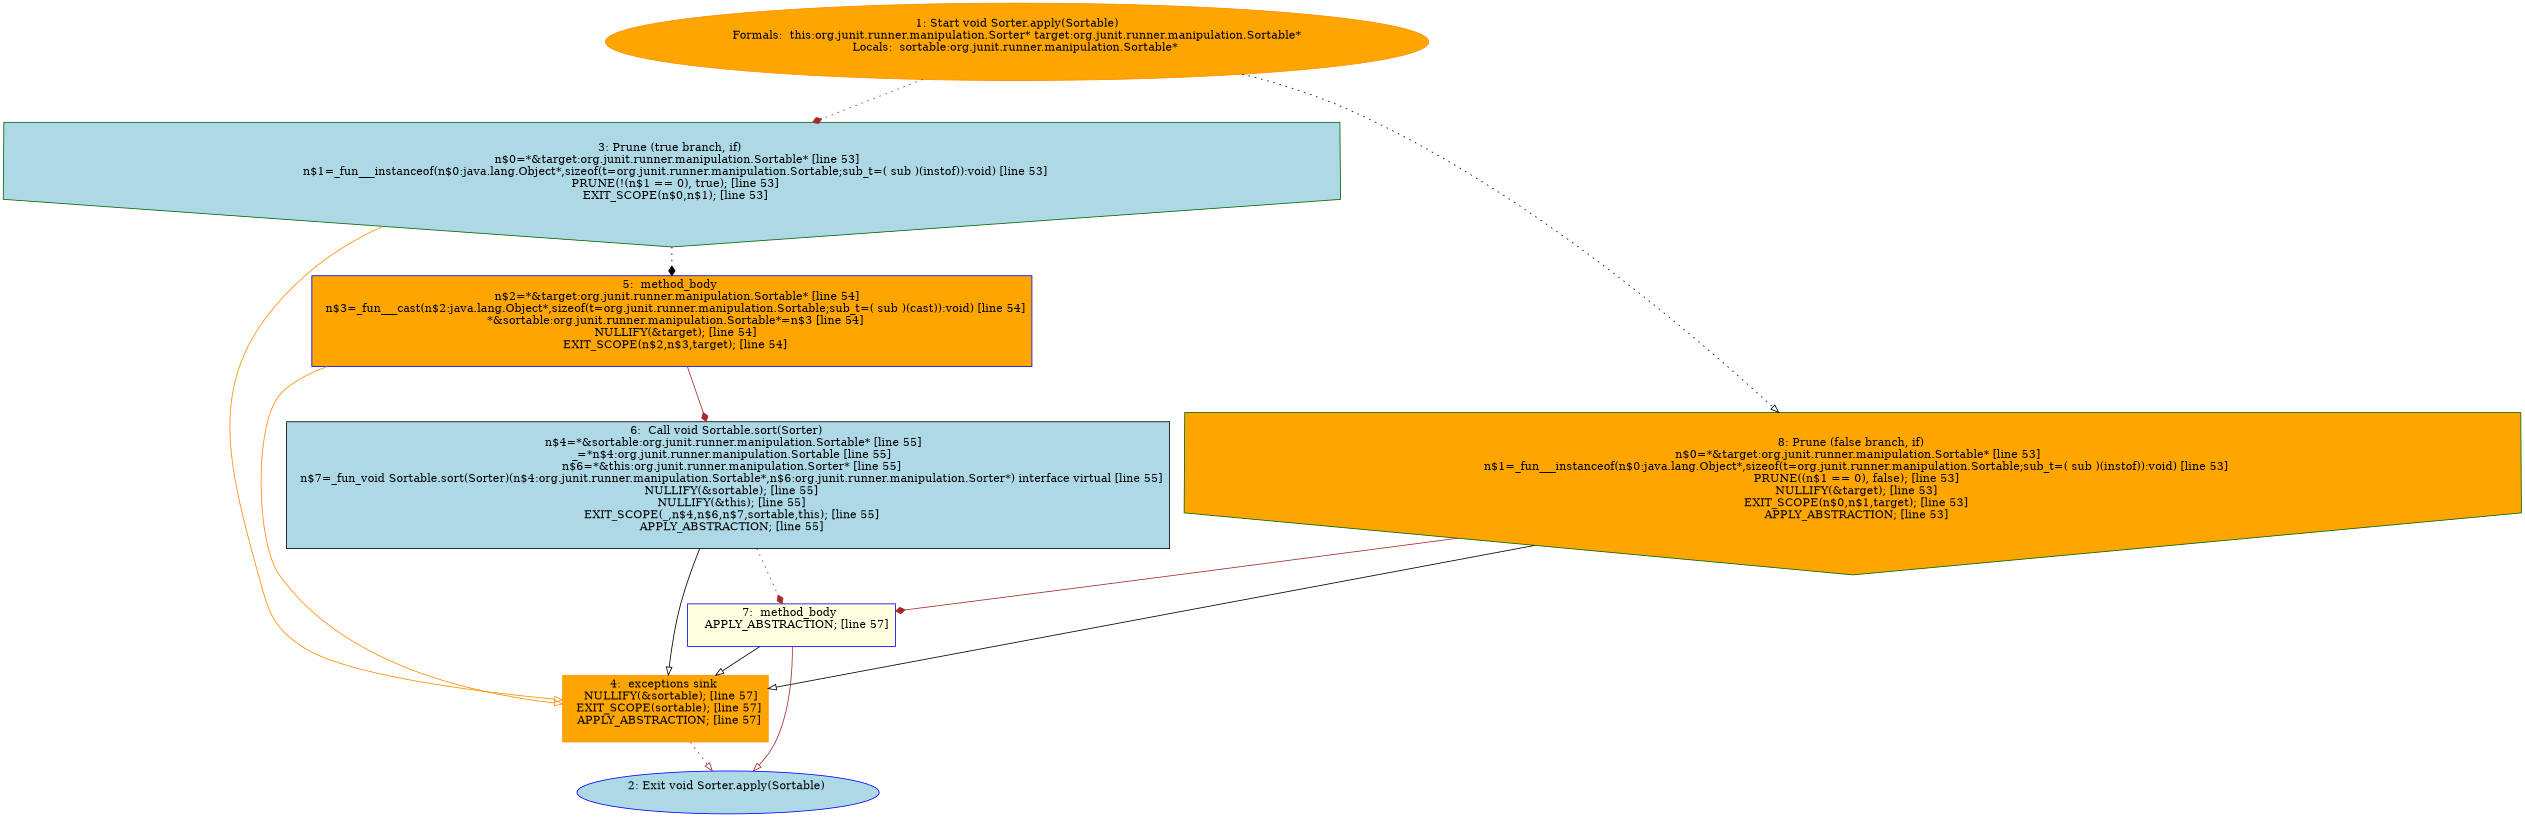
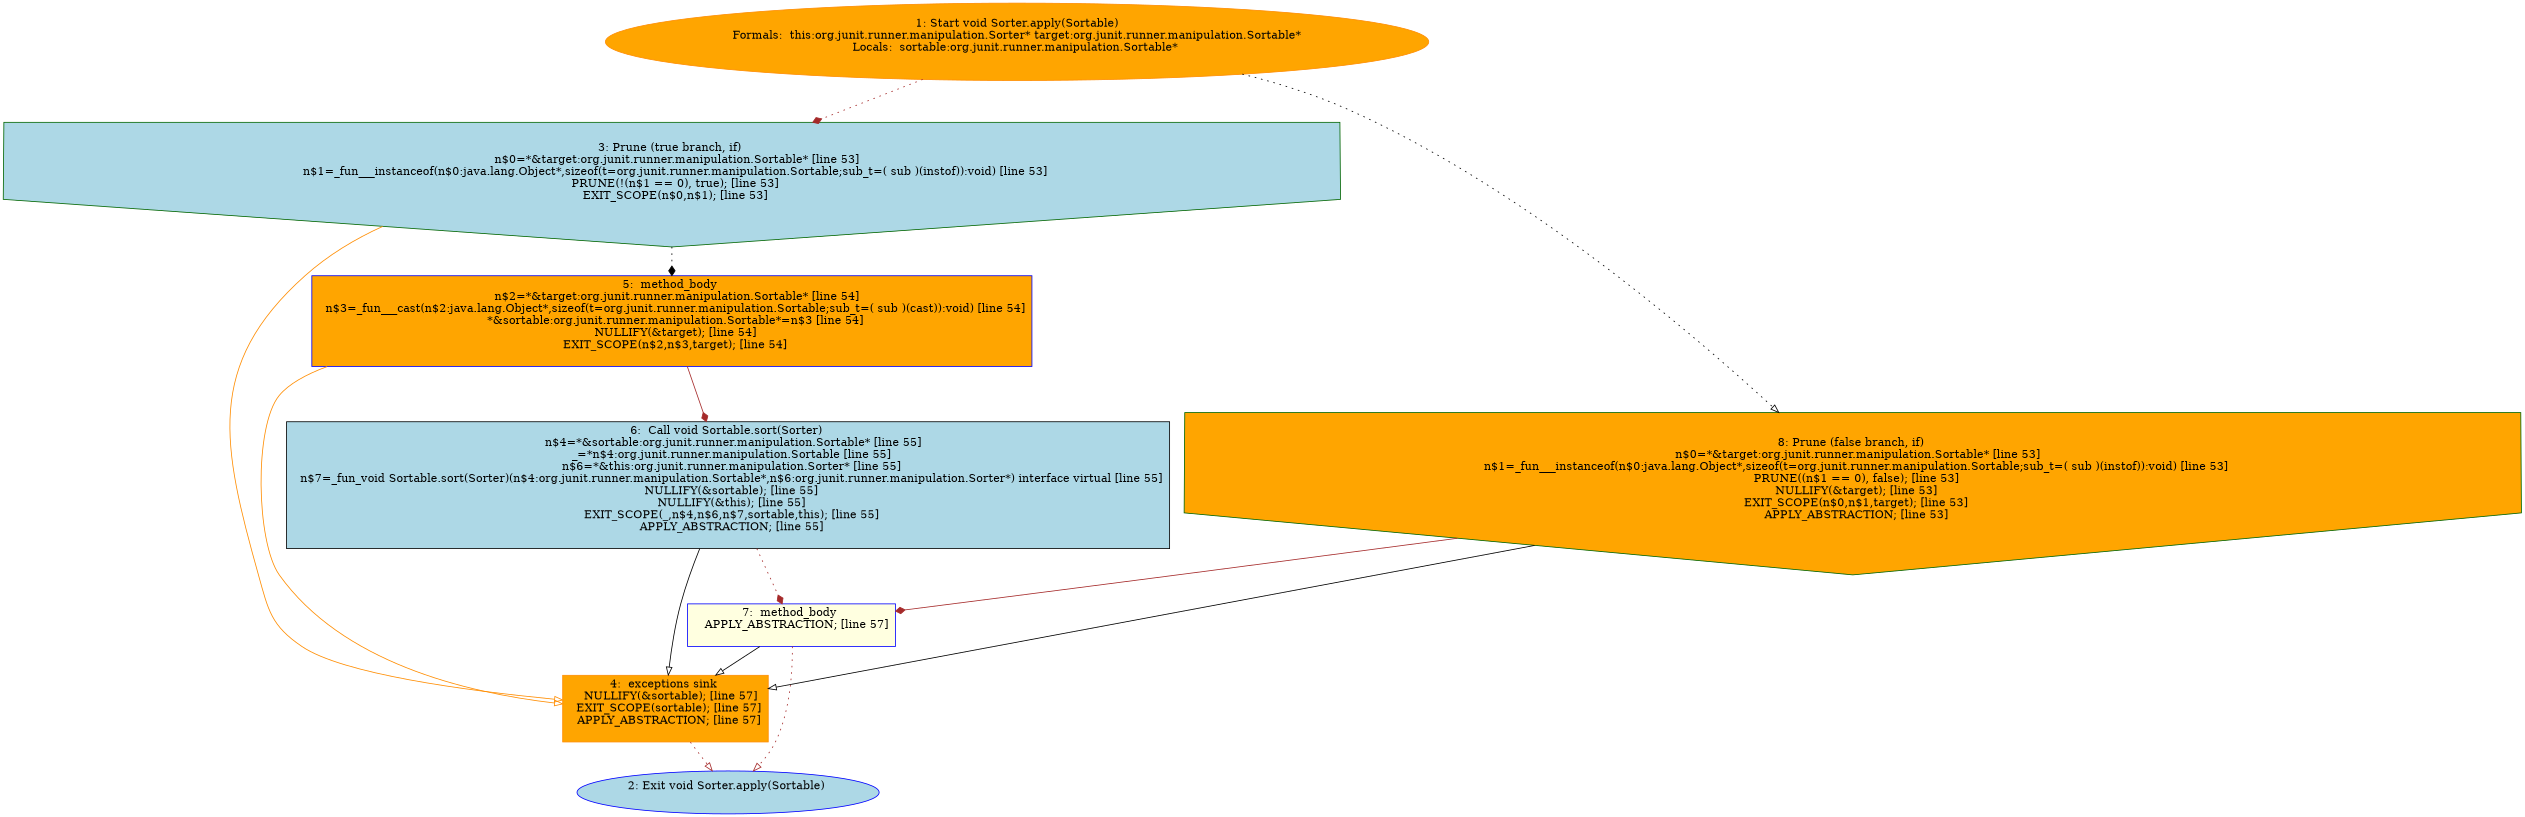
(786, 709) -> (786, 709)
